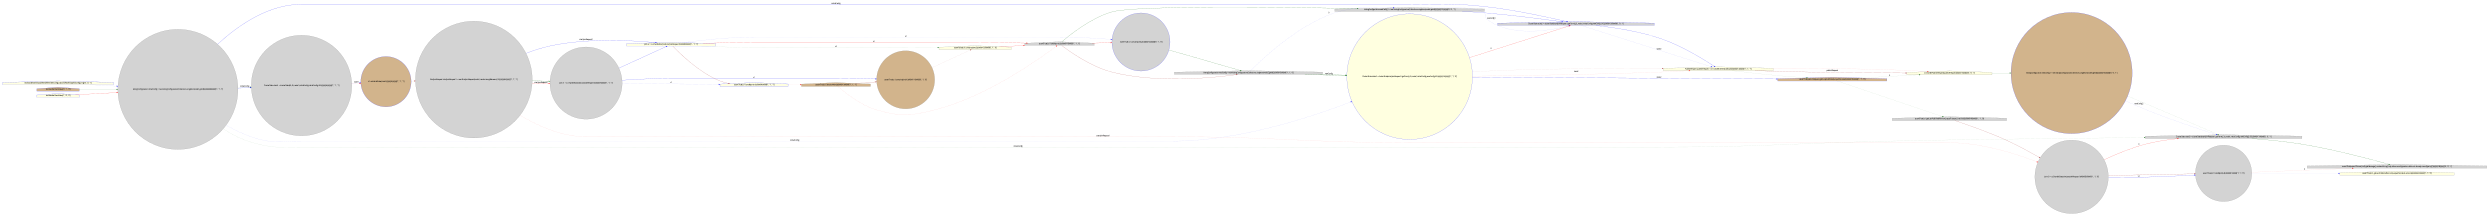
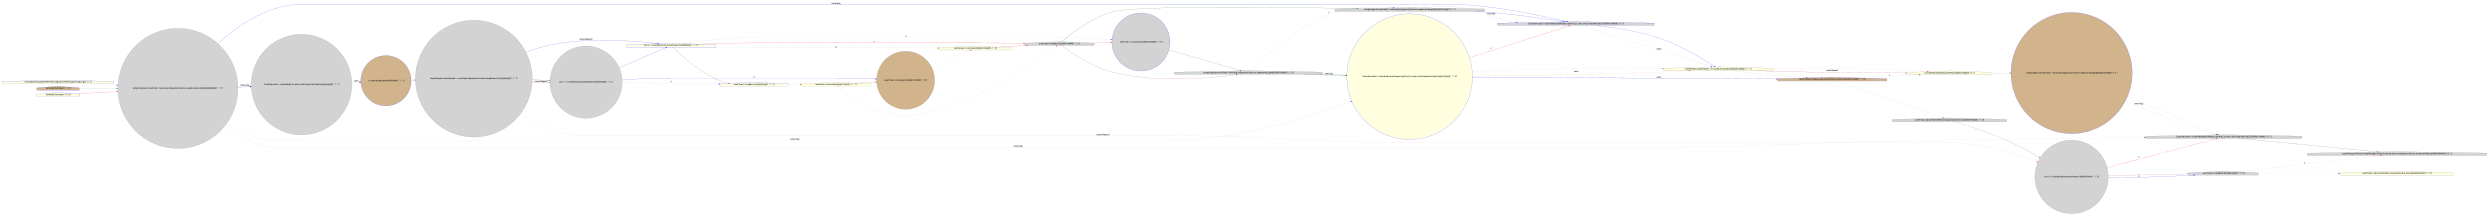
(836, 85) -> (836, 84)
(2224, 173) -> (2224, 173)
